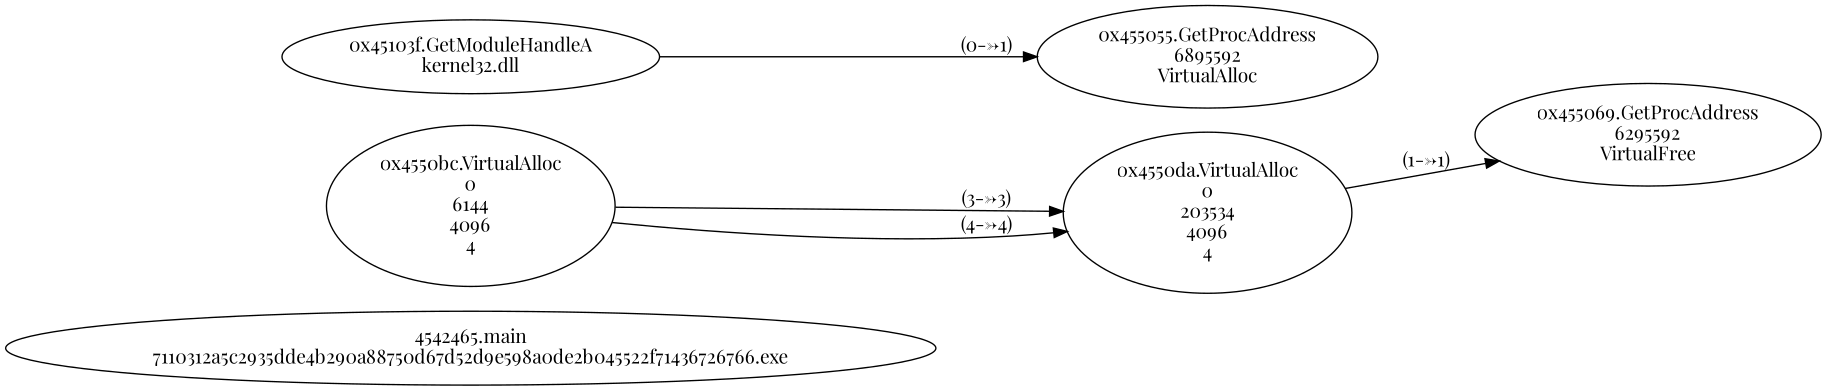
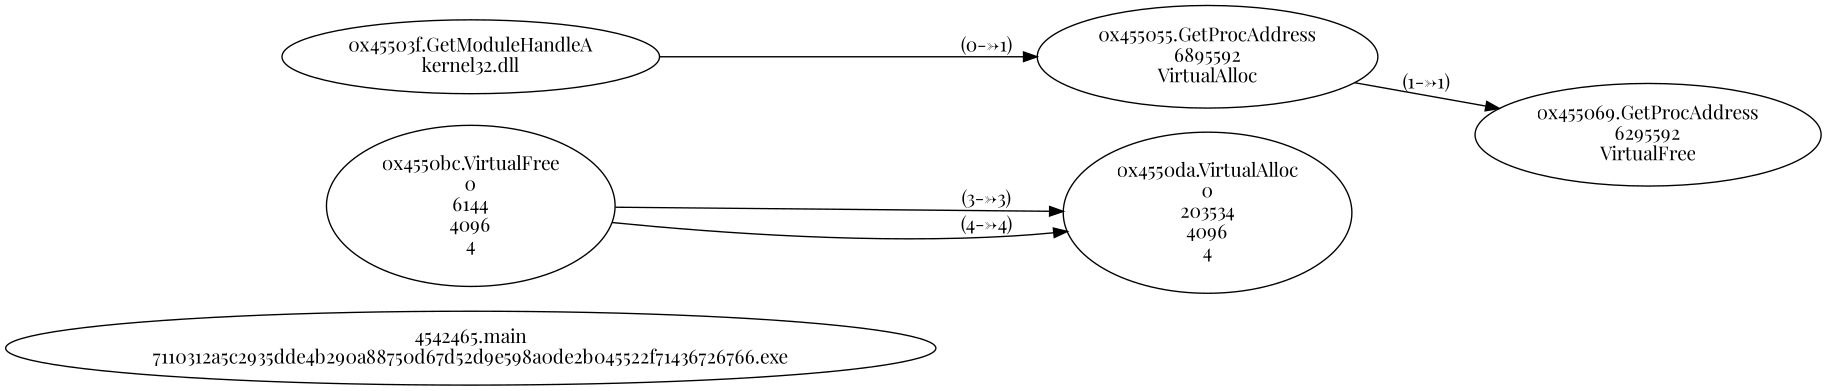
(471, 57) -> (471, 57)
(1415, 176) -> (1420, 94)
(471, 206) -> (471, 206)
